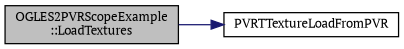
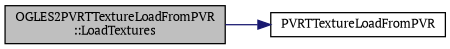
(92, 25) -> (115, 25)
